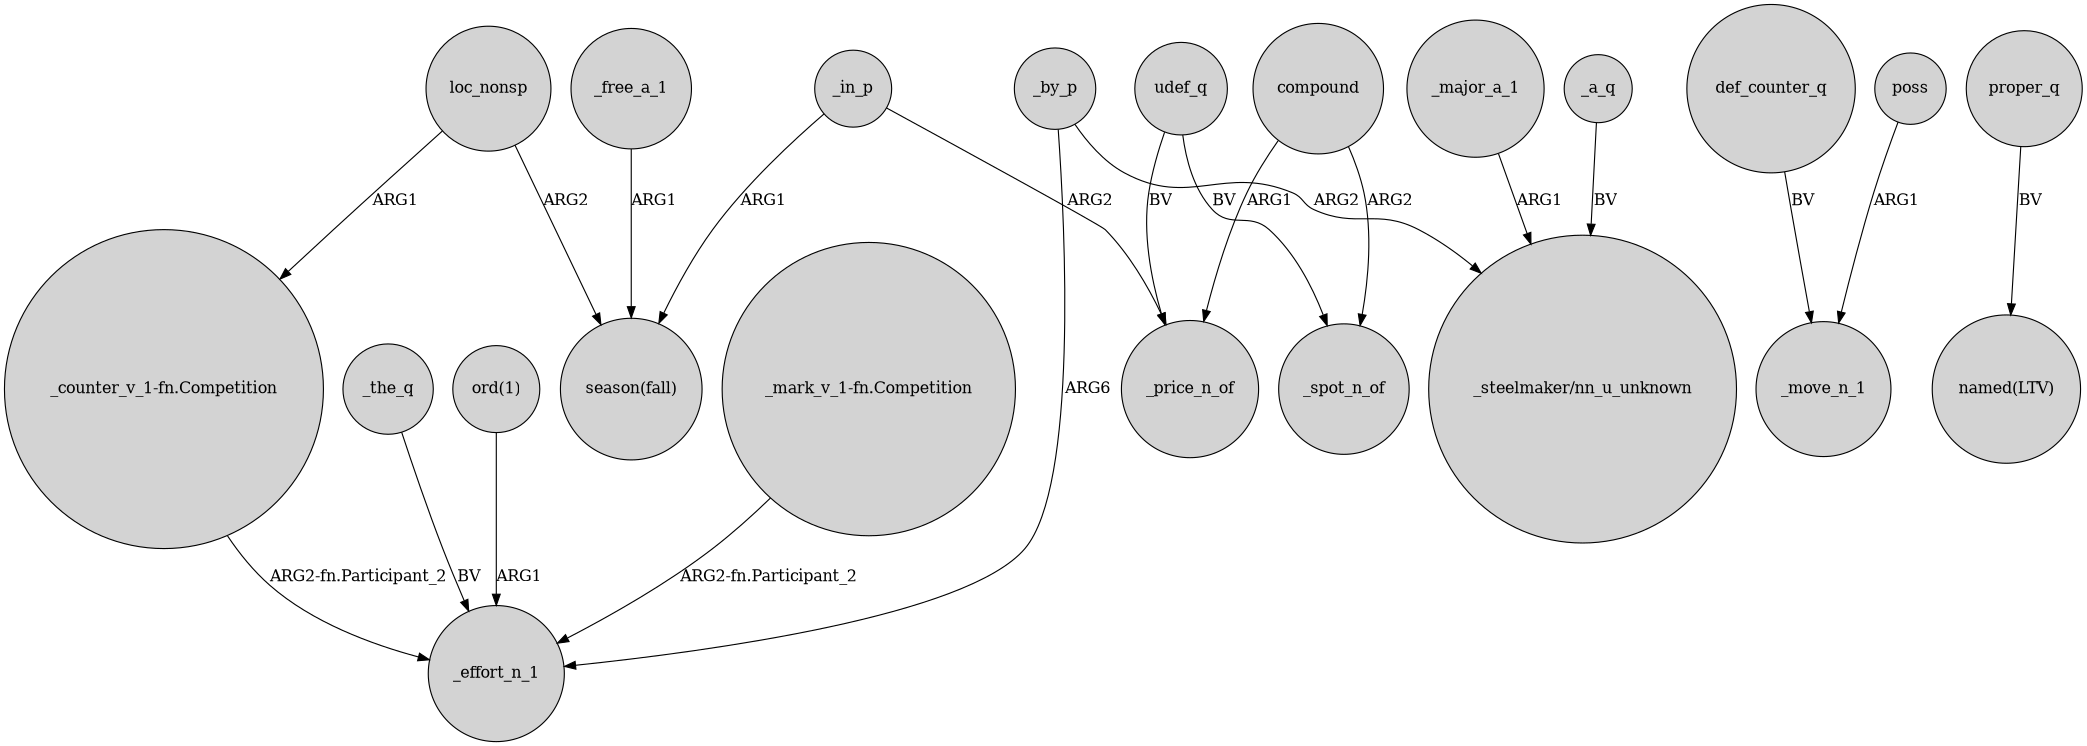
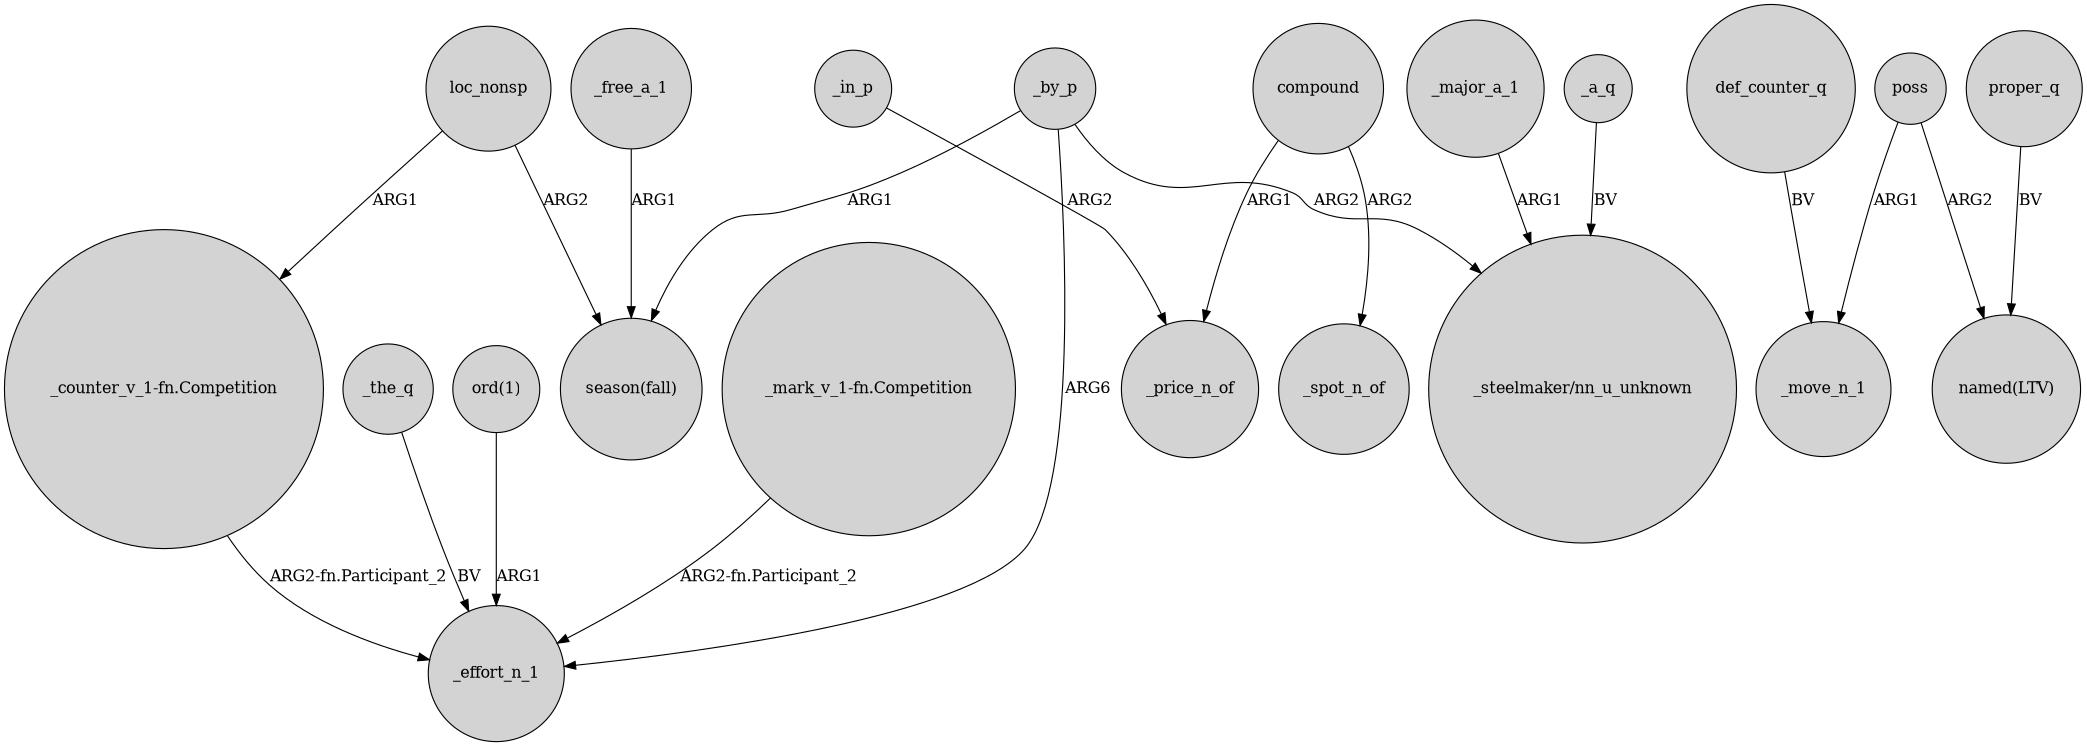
(1181, 89) -> none
(733, 204) -> (824, 200)
none -> (1951, 215)
